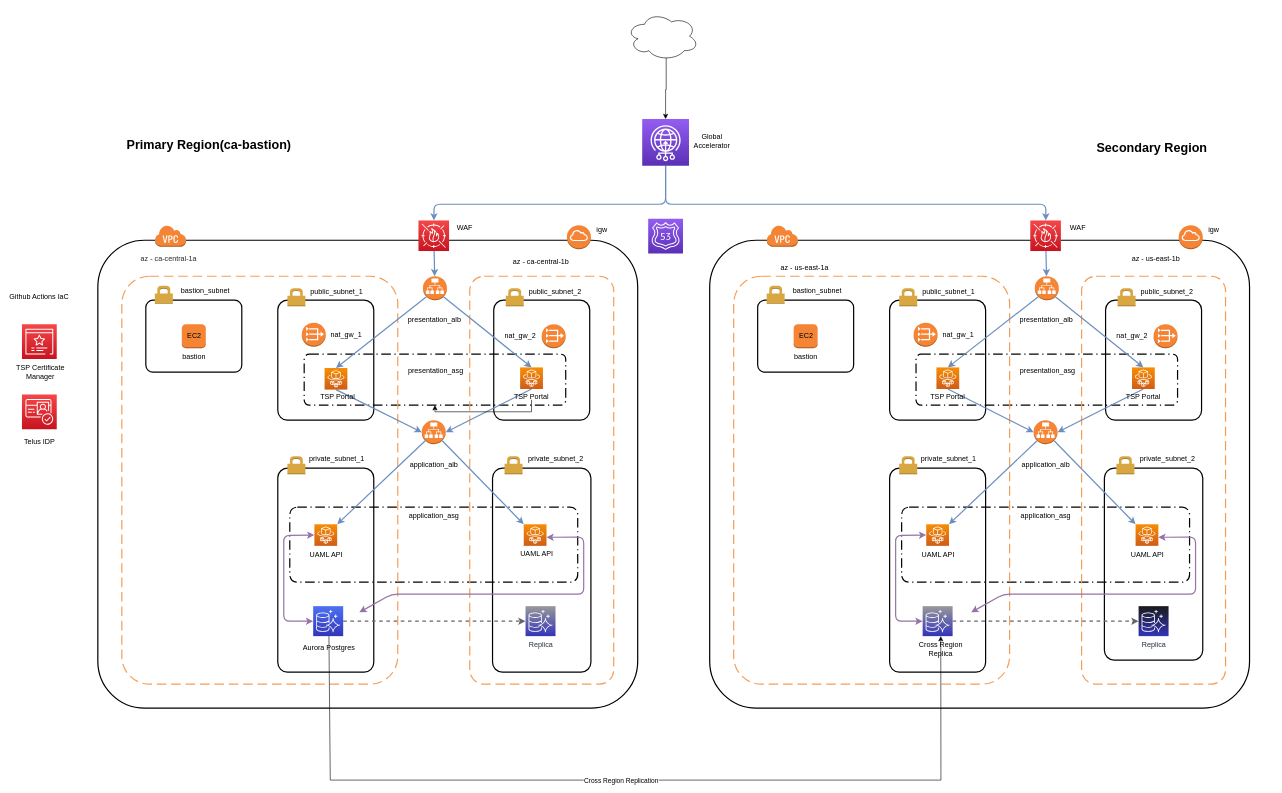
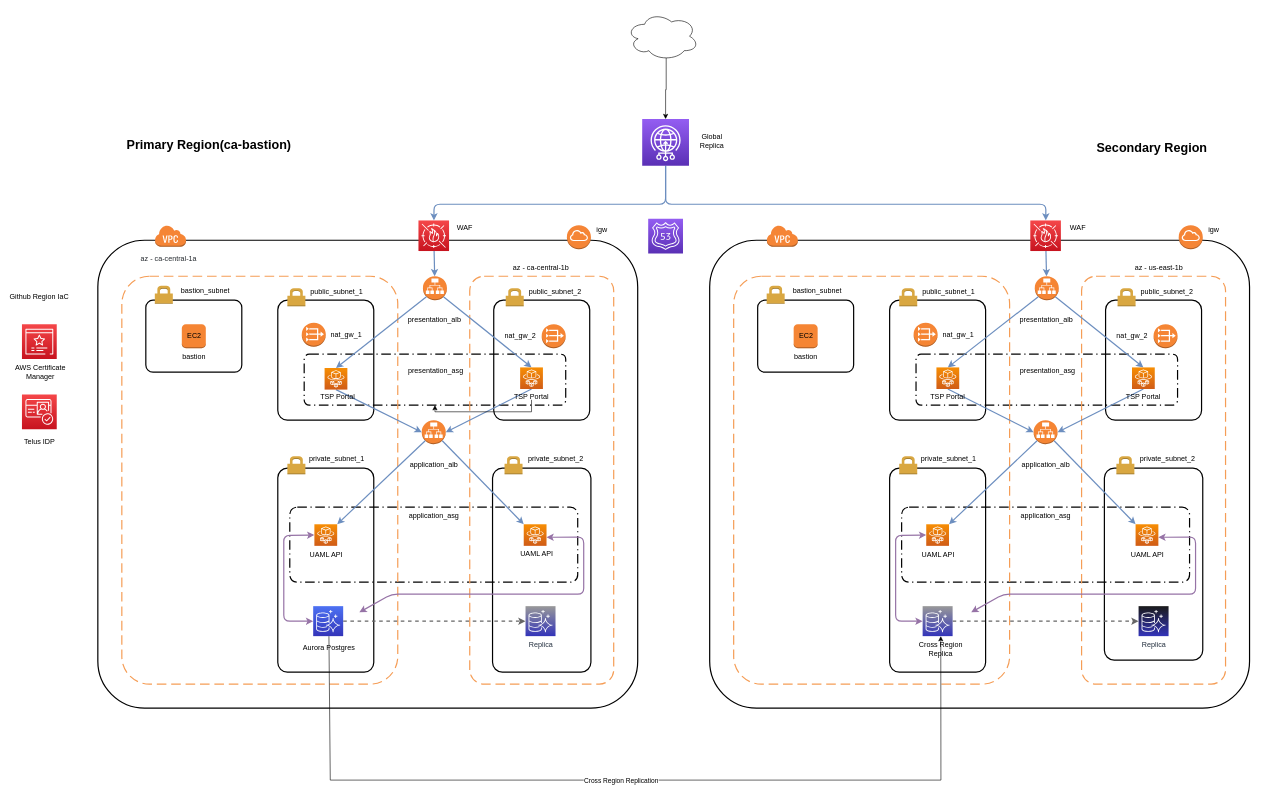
(712, 141) -> (712, 141)
(1156, 259) -> (1159, 268)
(541, 262) -> (541, 268)
(804, 268) -> none
(39, 296) -> (39, 296)
(41, 372) -> (41, 372)
